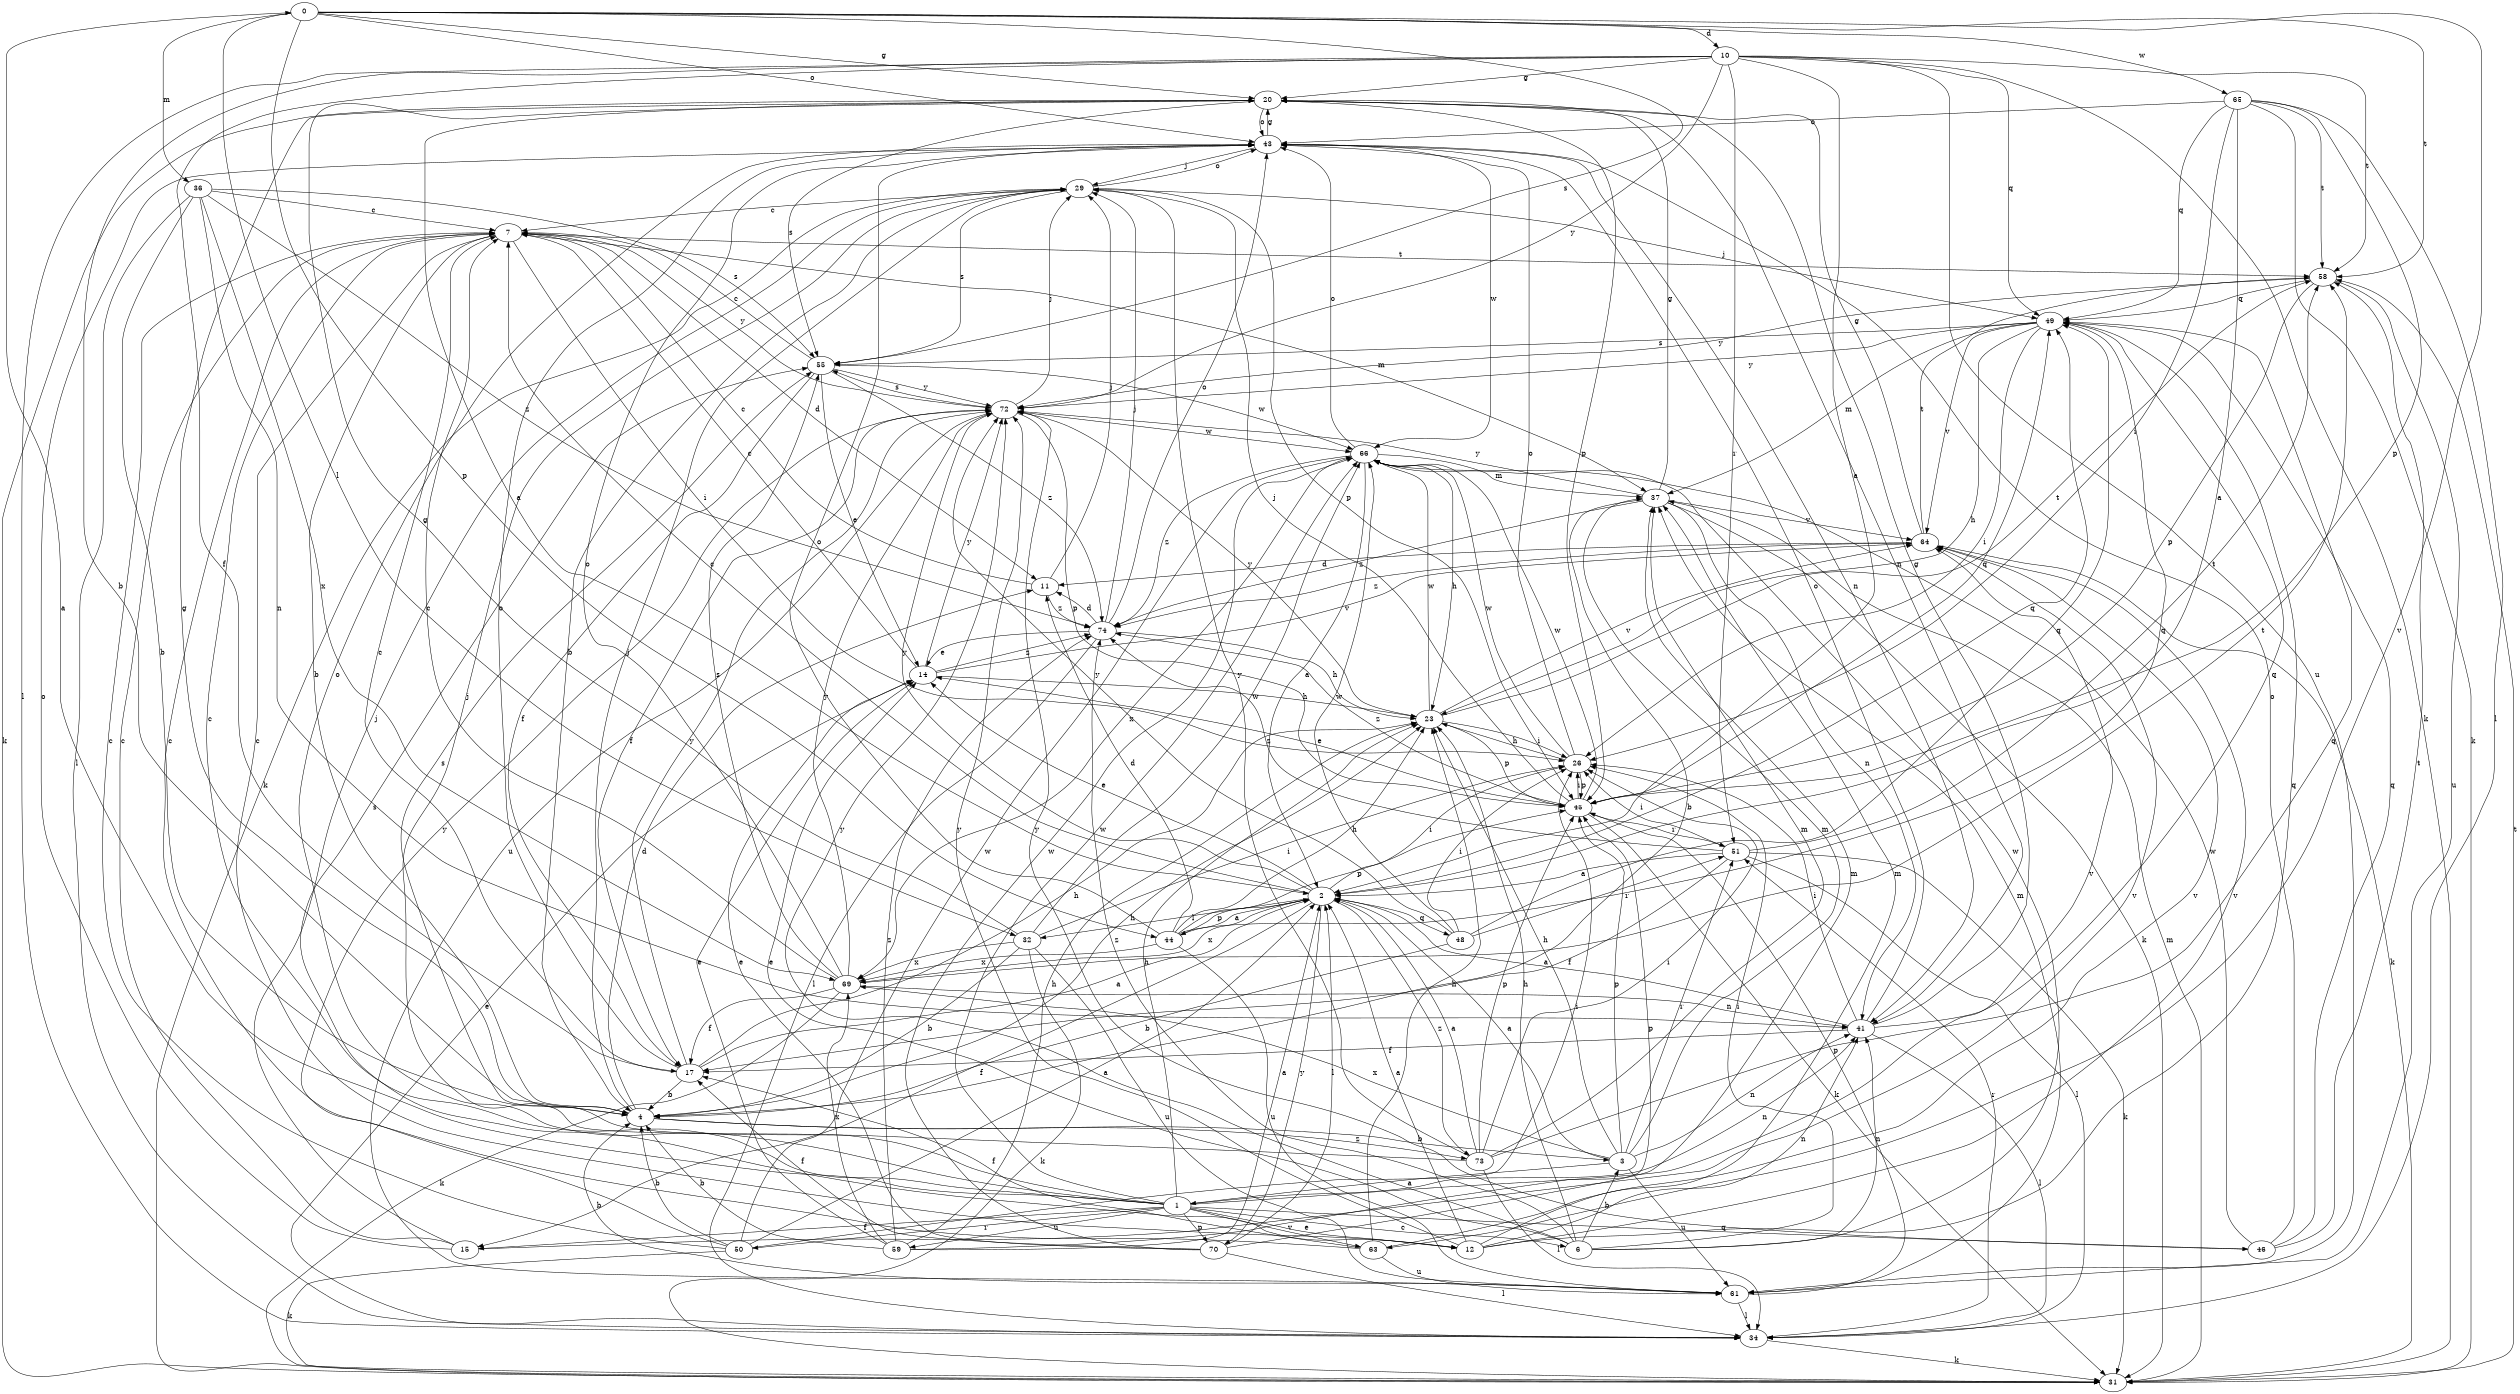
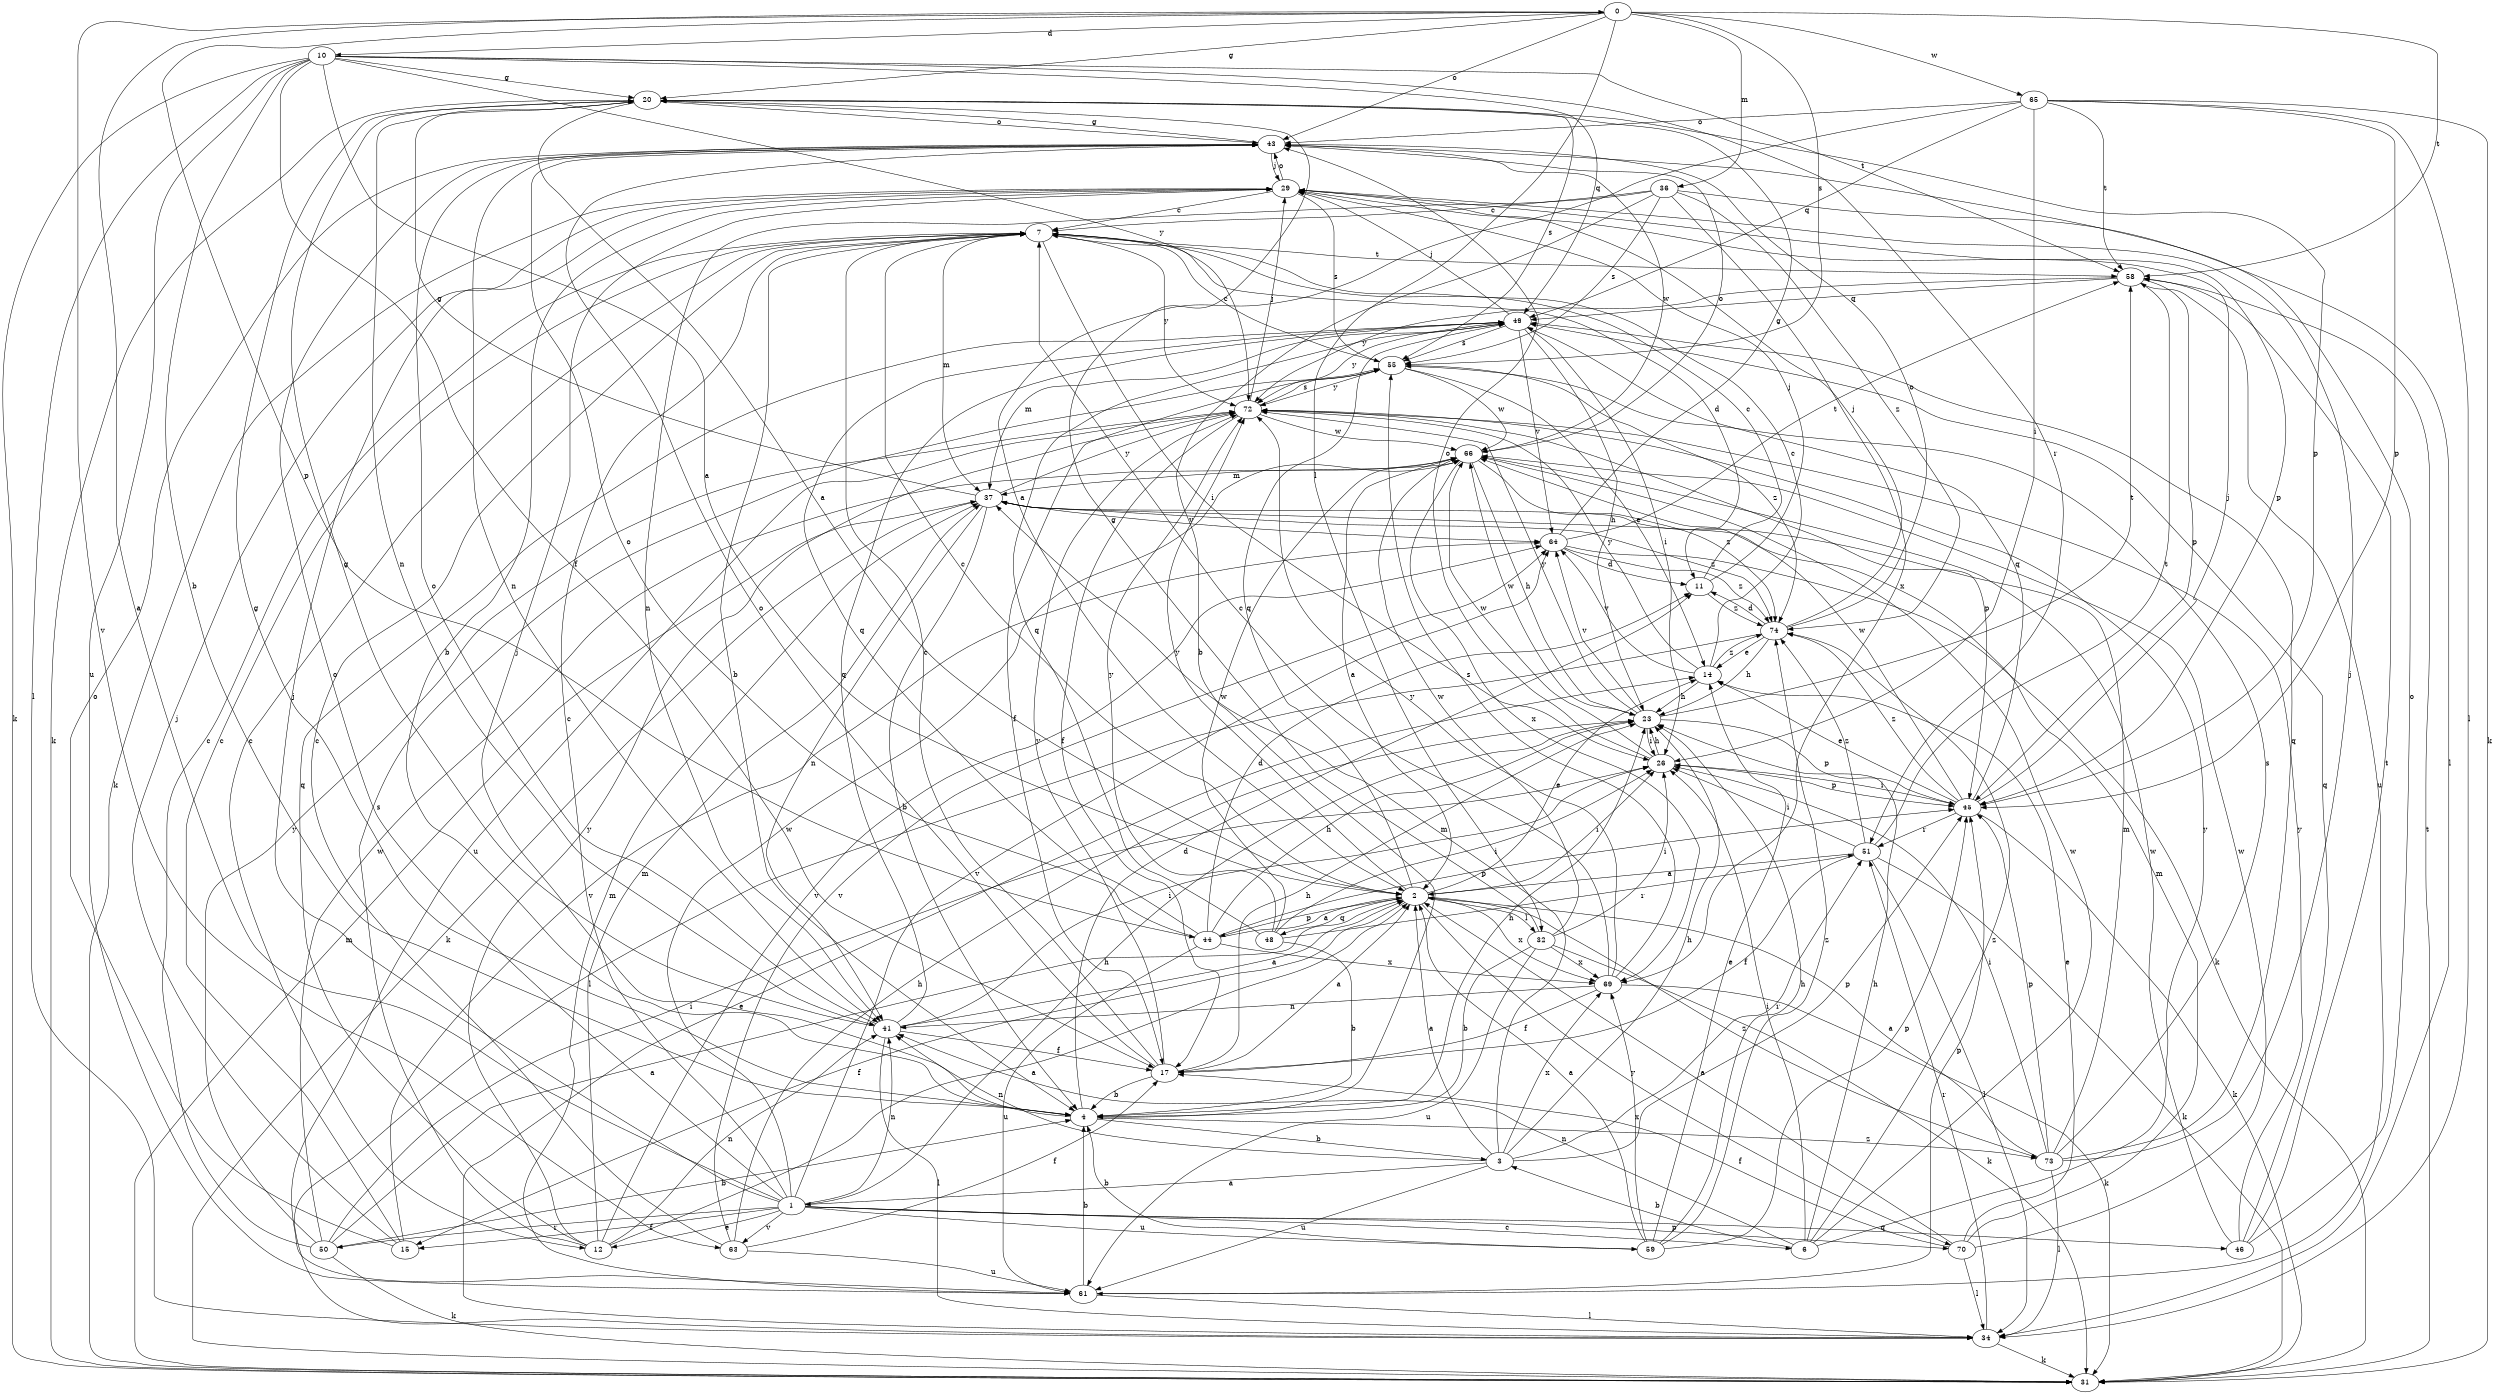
(1543, 222) -> (1411, 246)
(649, 369) -> none
(1240, 675) -> (2350, 675)
(1777, 894) -> none
(1002, 1071) -> none
(1333, 1073) -> (1703, 1073)
